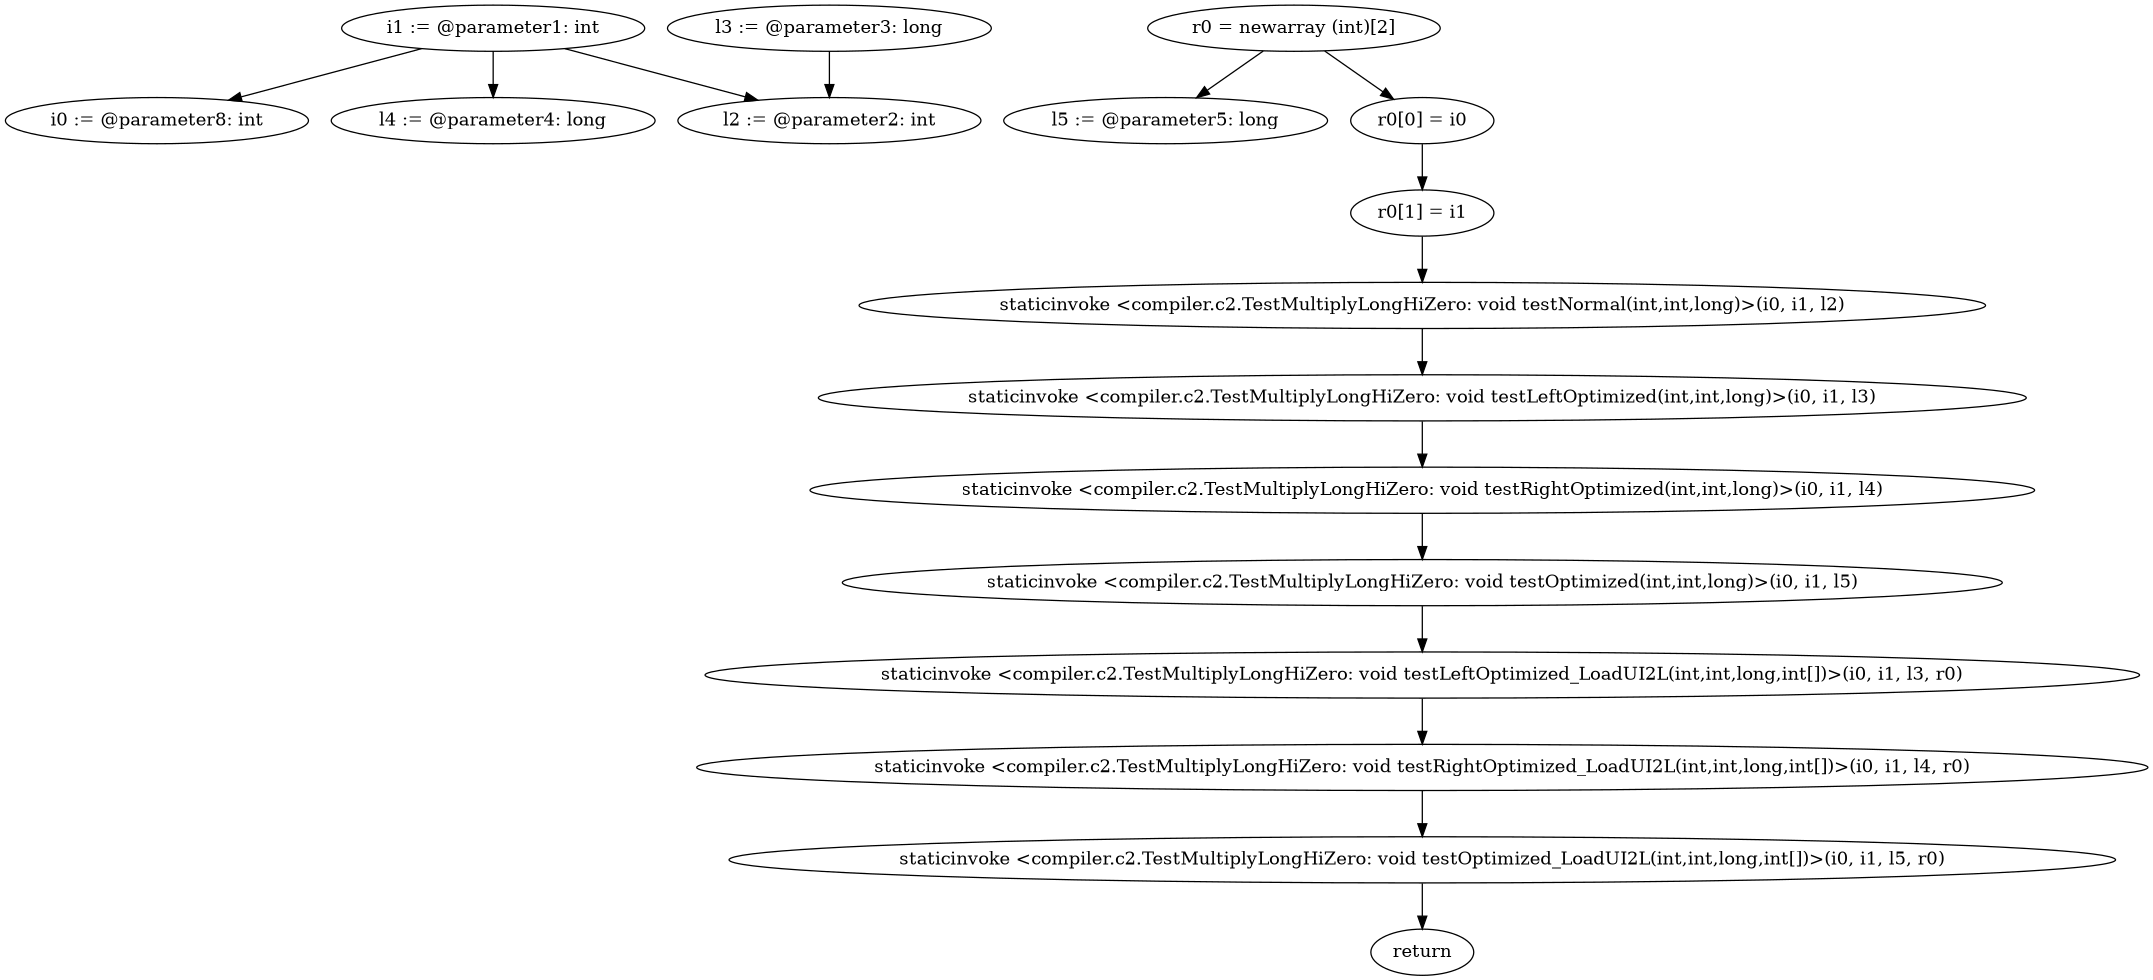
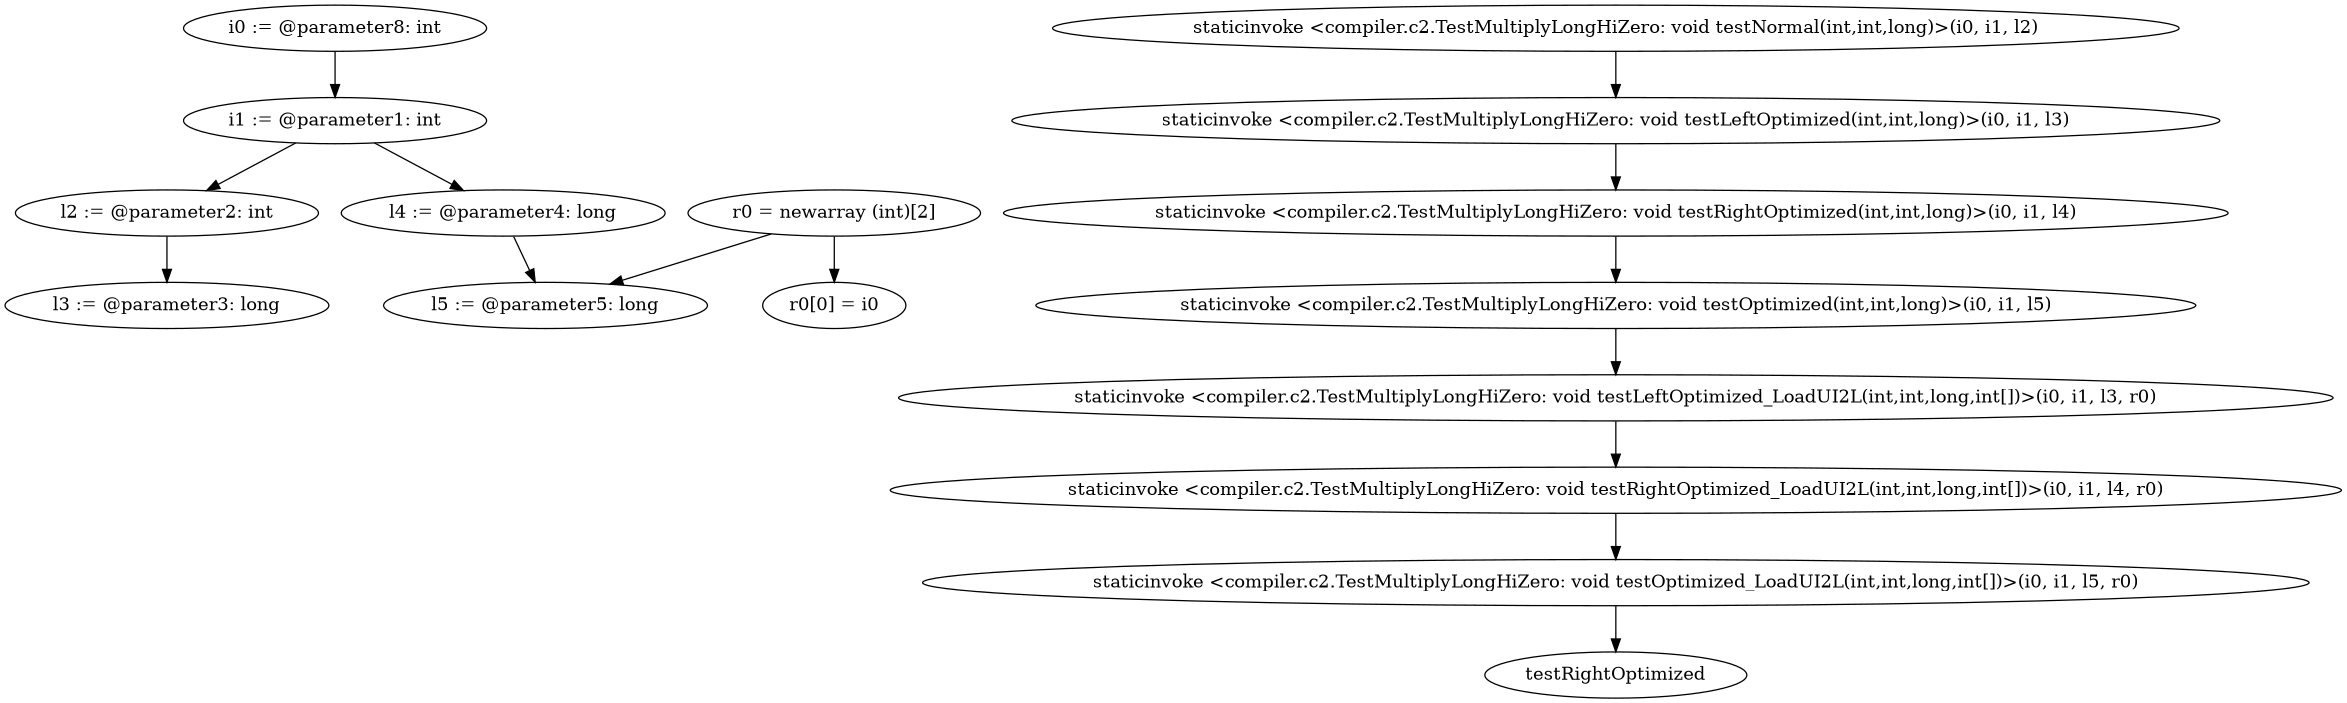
(829, 68) -> (167, 253)
(331, 73) -> (335, 68)
(1422, 213) -> none
none -> (522, 253)
(1422, 952) -> (1616, 675)
